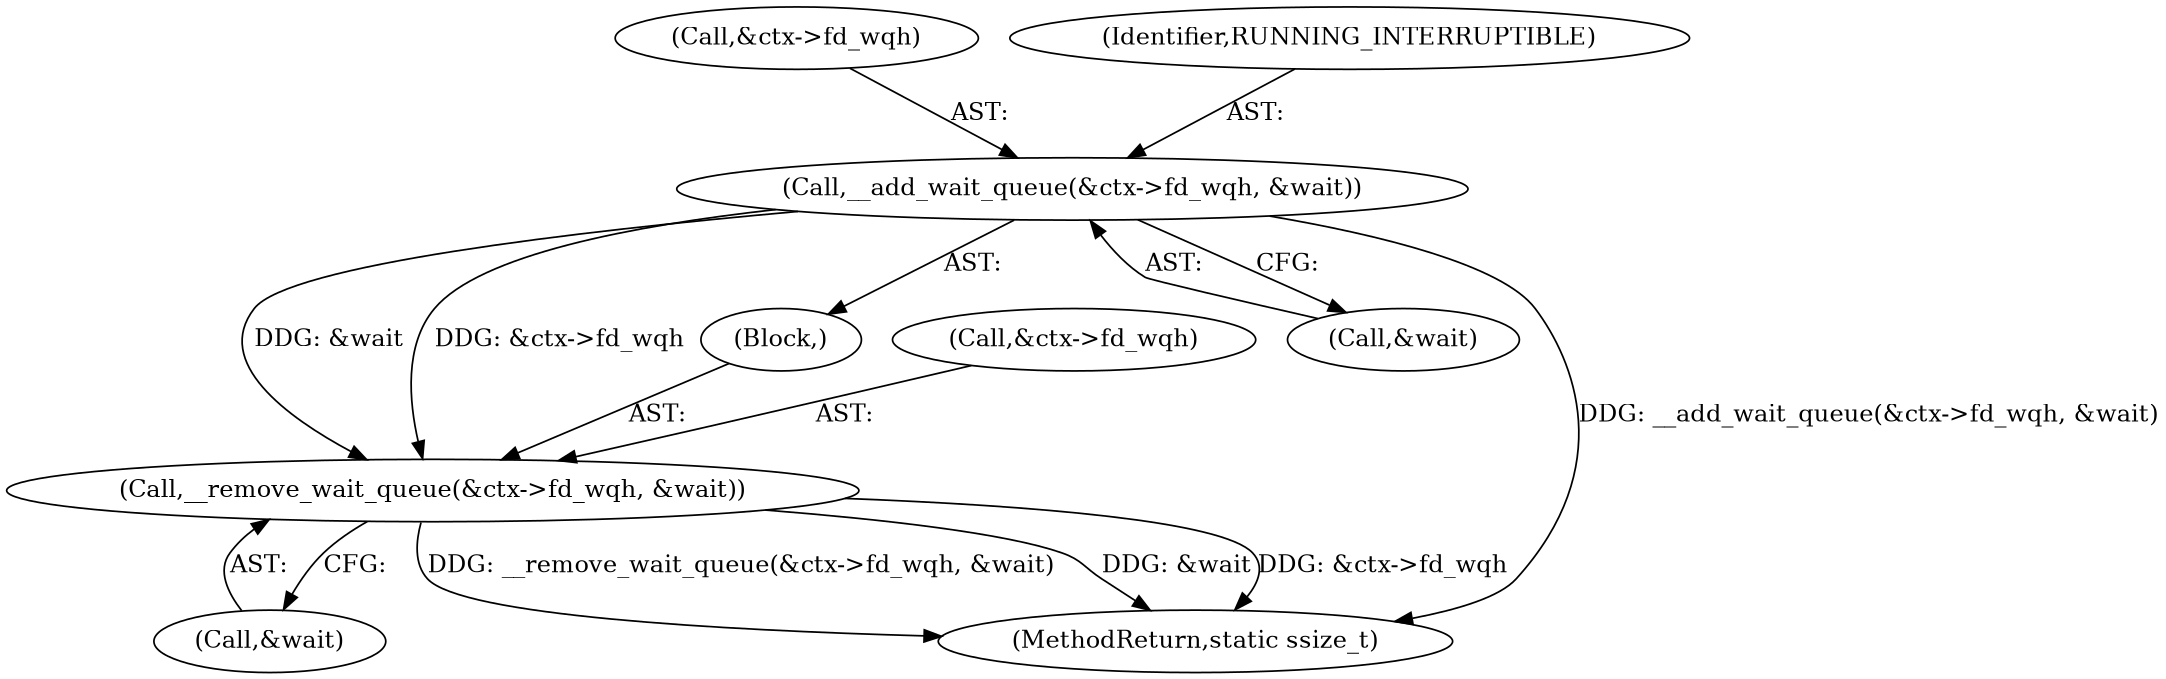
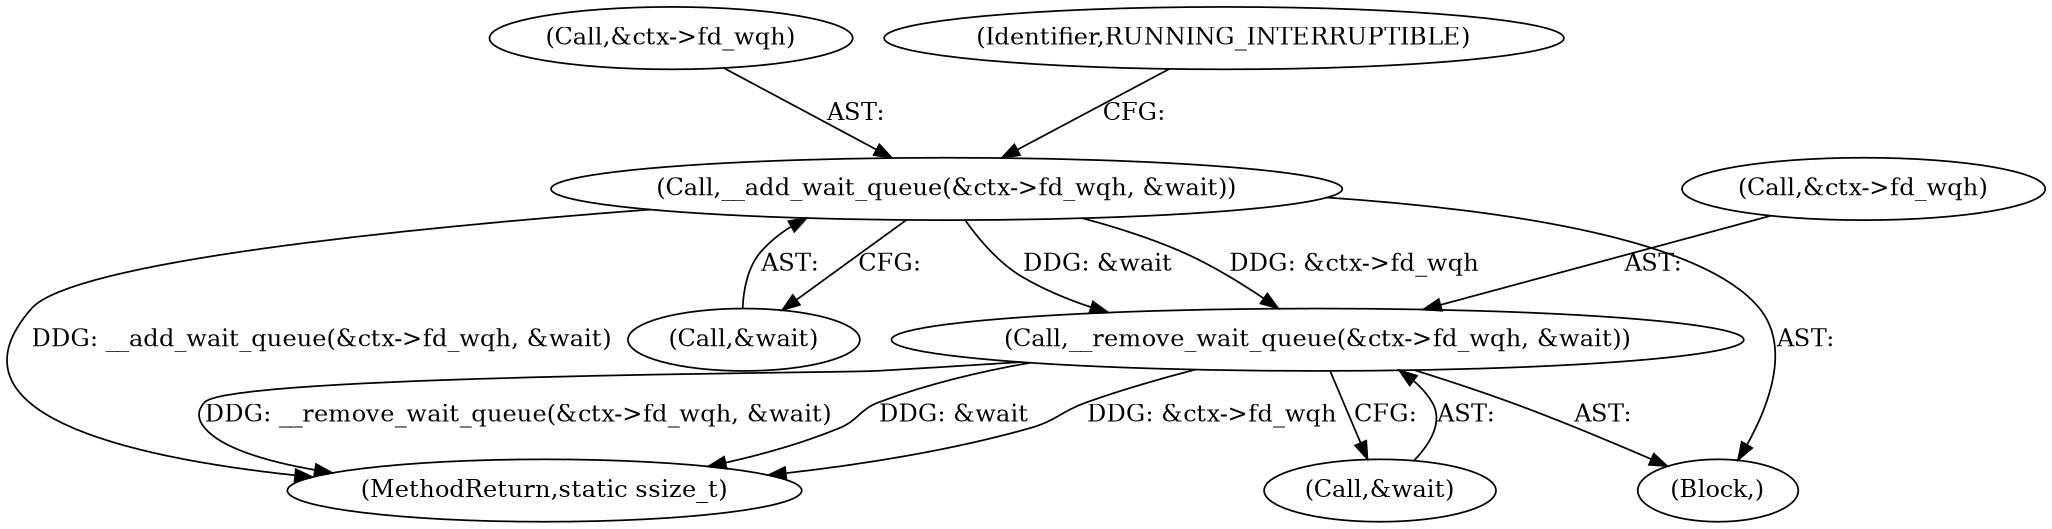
(1260, 114) -> (1138, 114)
(623, 408) -> (1534, 411)
